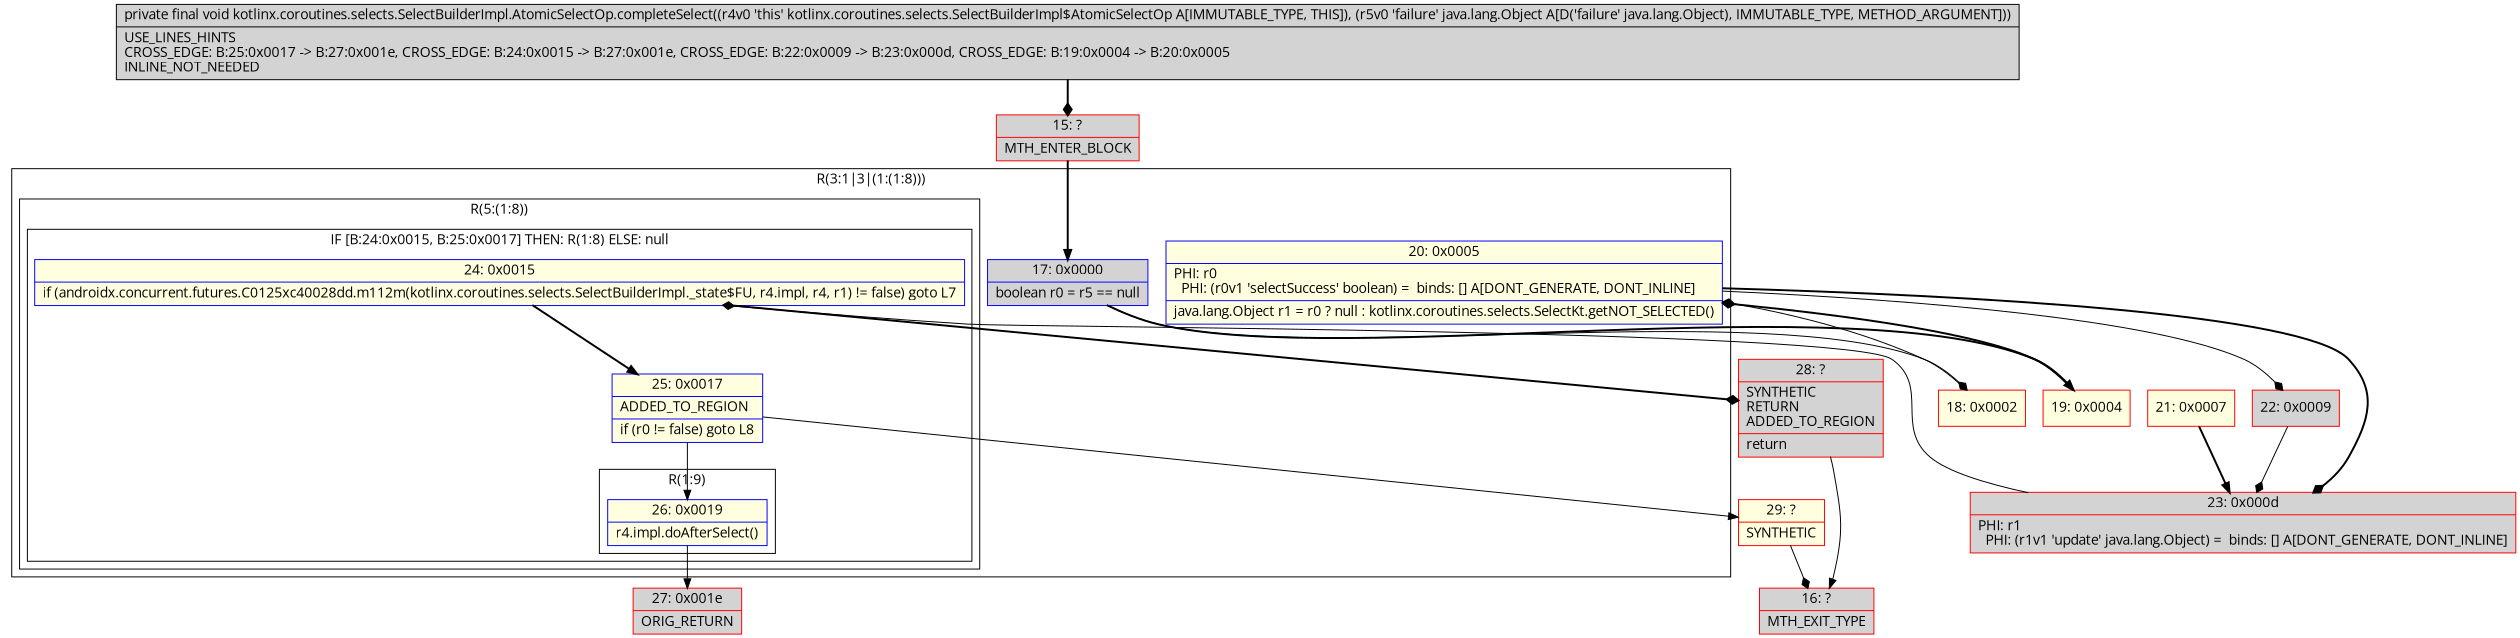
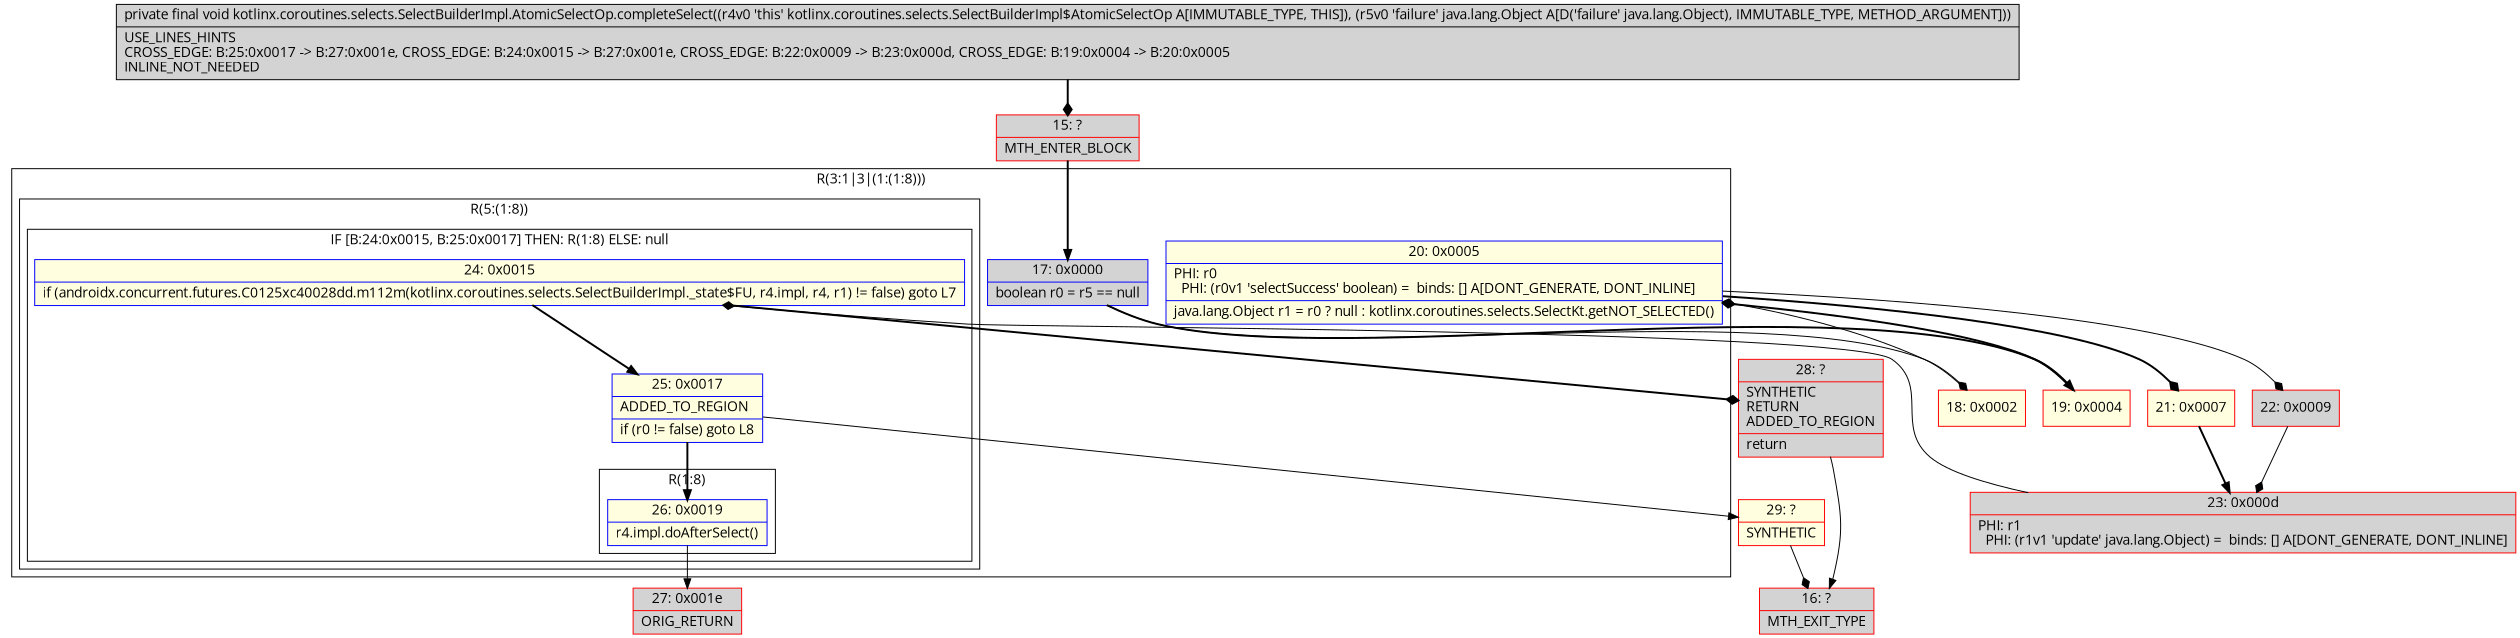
(2112, 309) -> (1952, 318)
(687, 462) -> (687, 462)
(687, 481) -> (687, 481)
